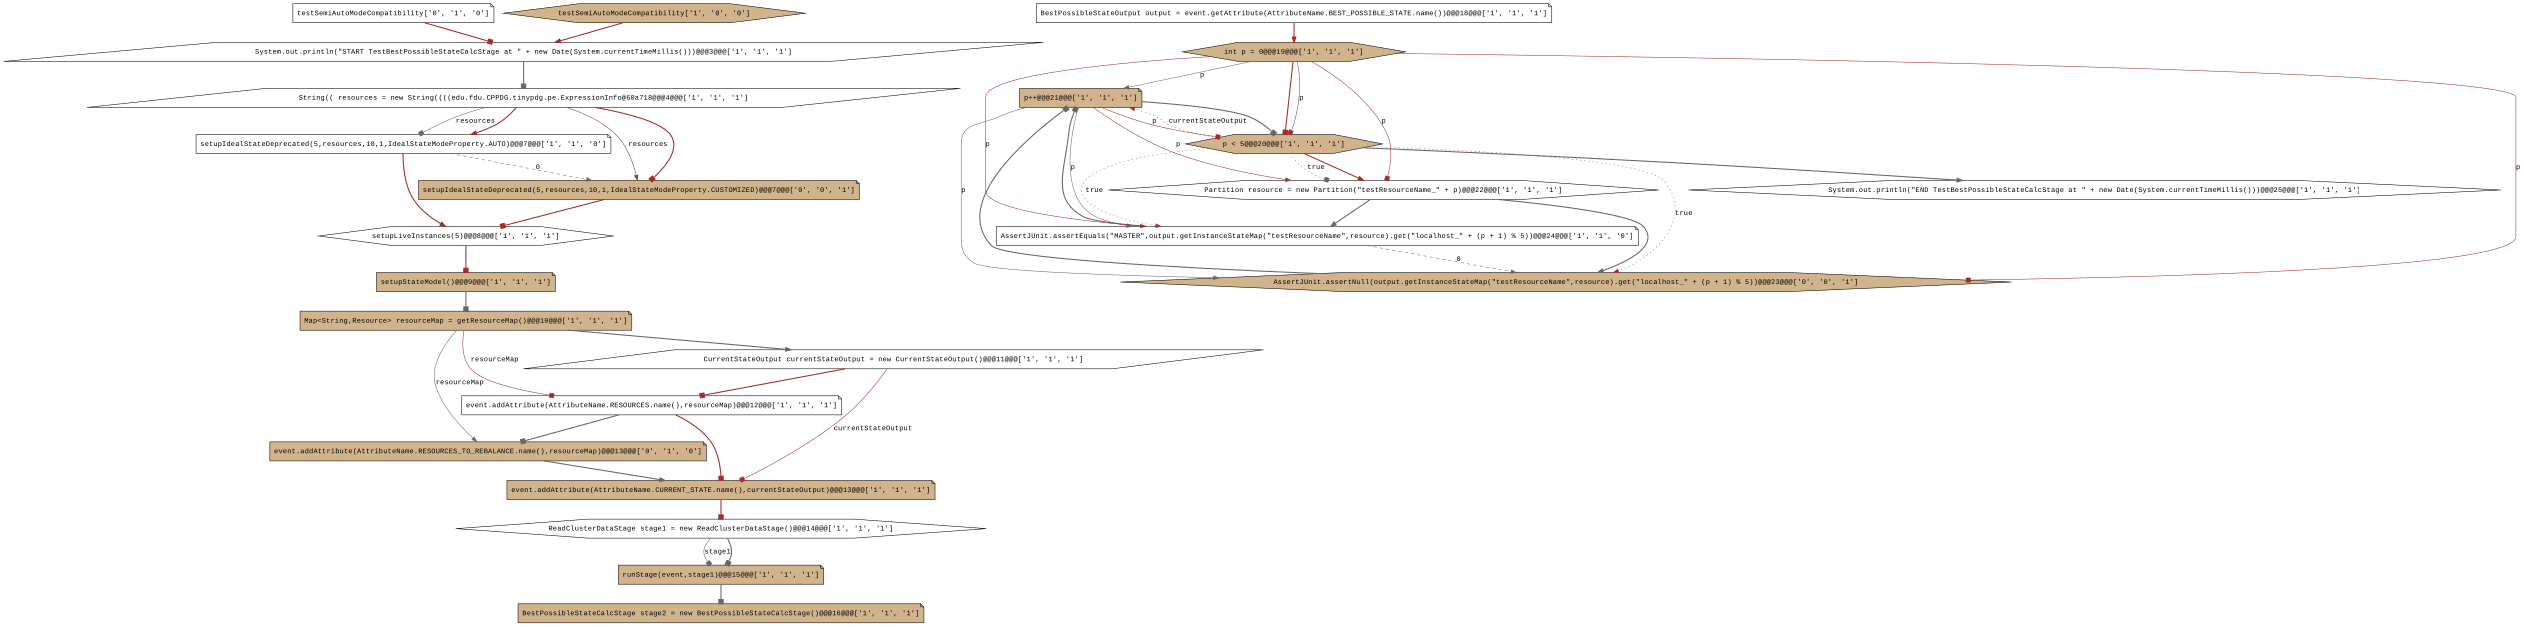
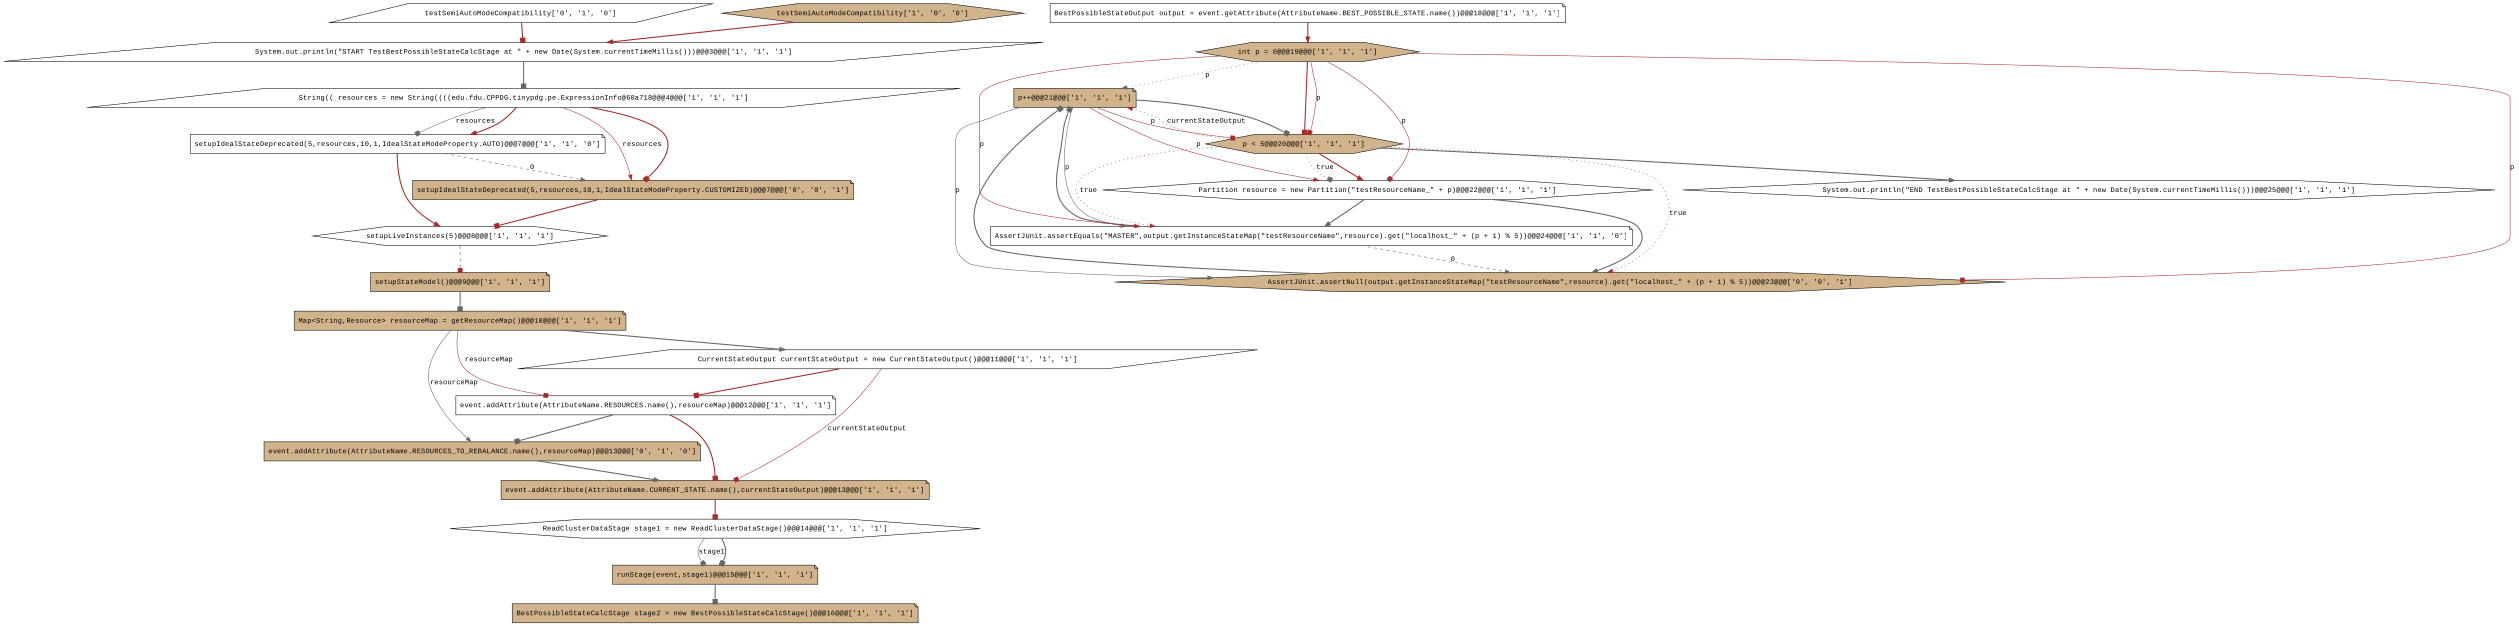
(393, 13) -> (521, 13)
(1190, 74) -> (1194, 74)
(466, 256) -> (460, 256)
